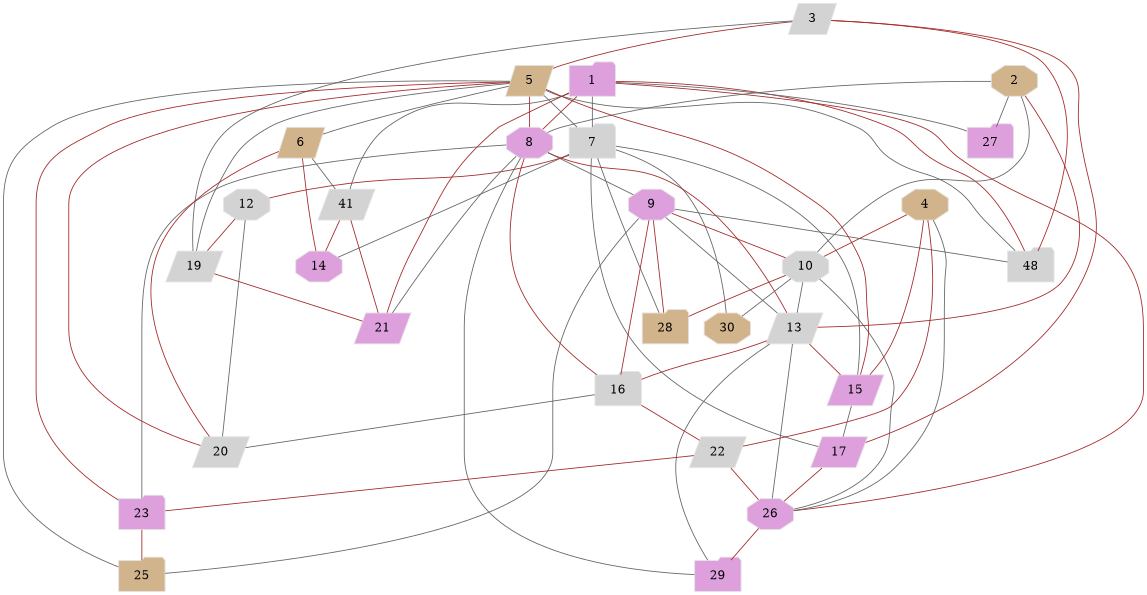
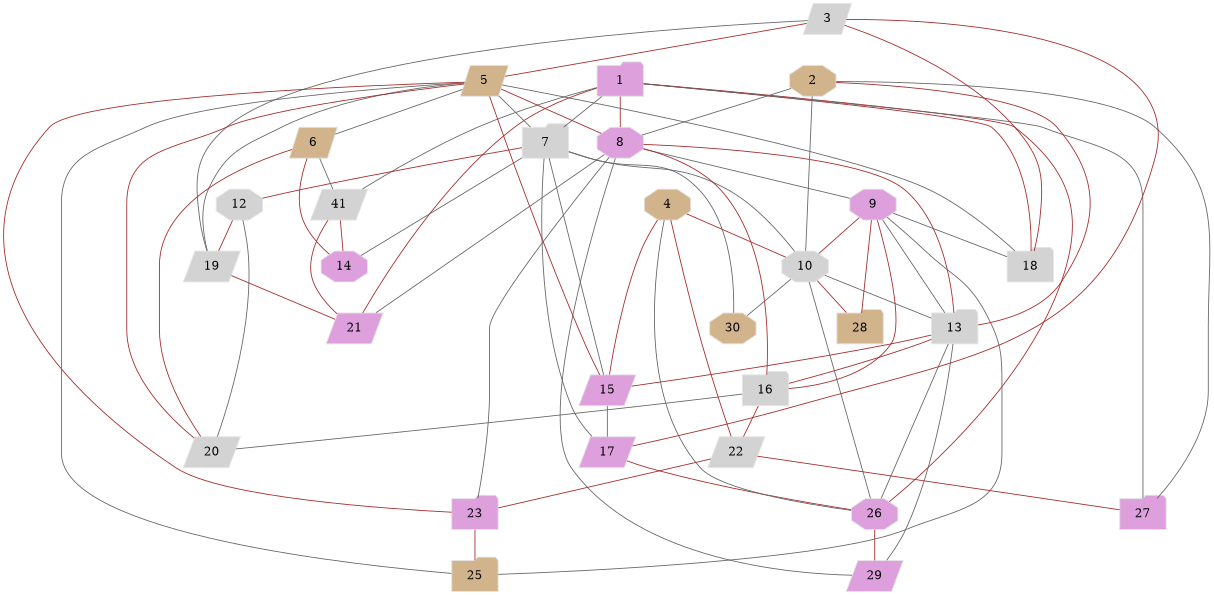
(629, 240) -> (694, 175)
(1031, 267) -> (1030, 267)
(794, 328) -> (955, 328)
(745, 484) -> (939, 483)
(718, 576) -> (875, 576)
